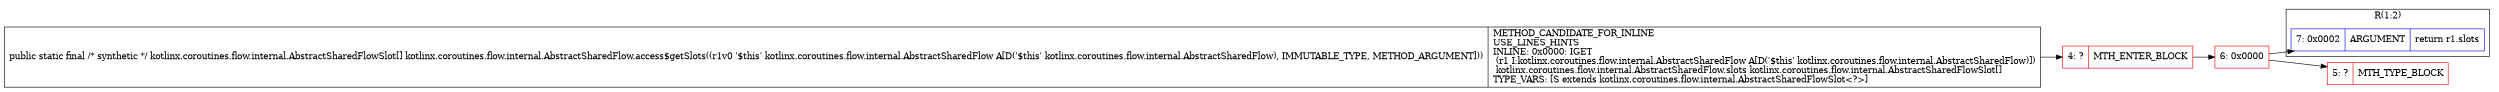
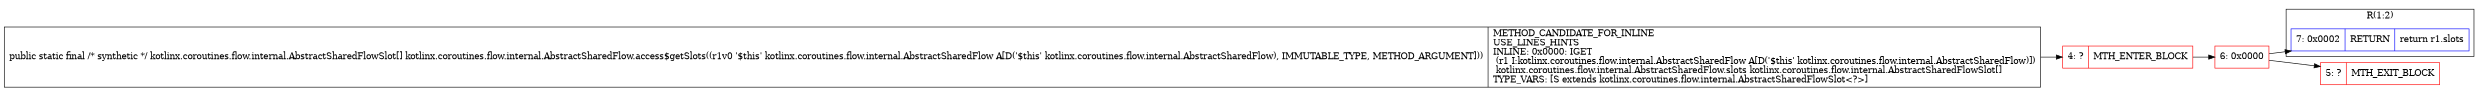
(2378, 40) -> (2370, 40)
(2401, 73) -> (2393, 73)
